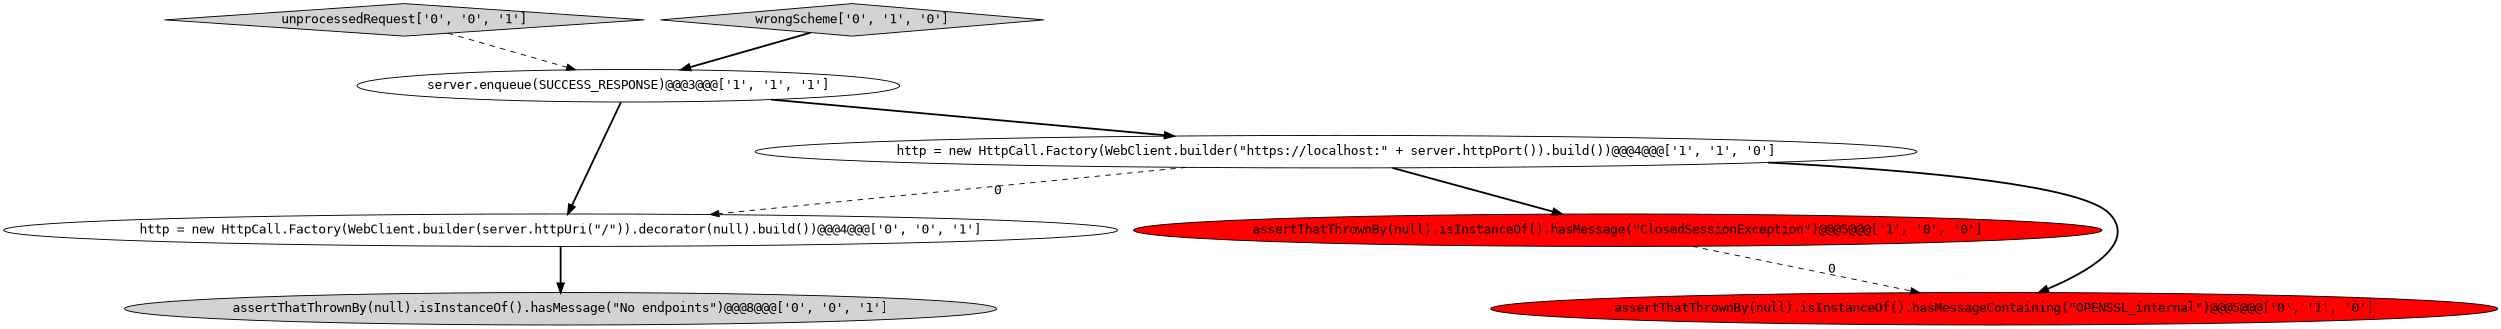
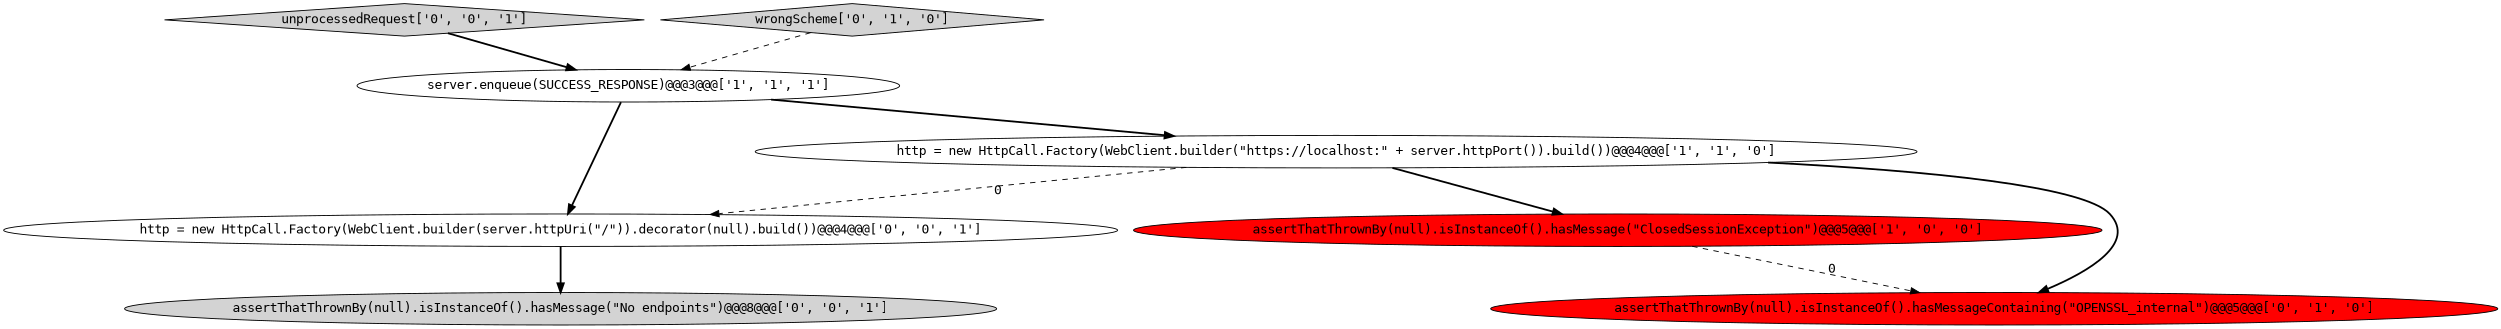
(507, 50) -> (507, 50)
(750, 50) -> (750, 50)
